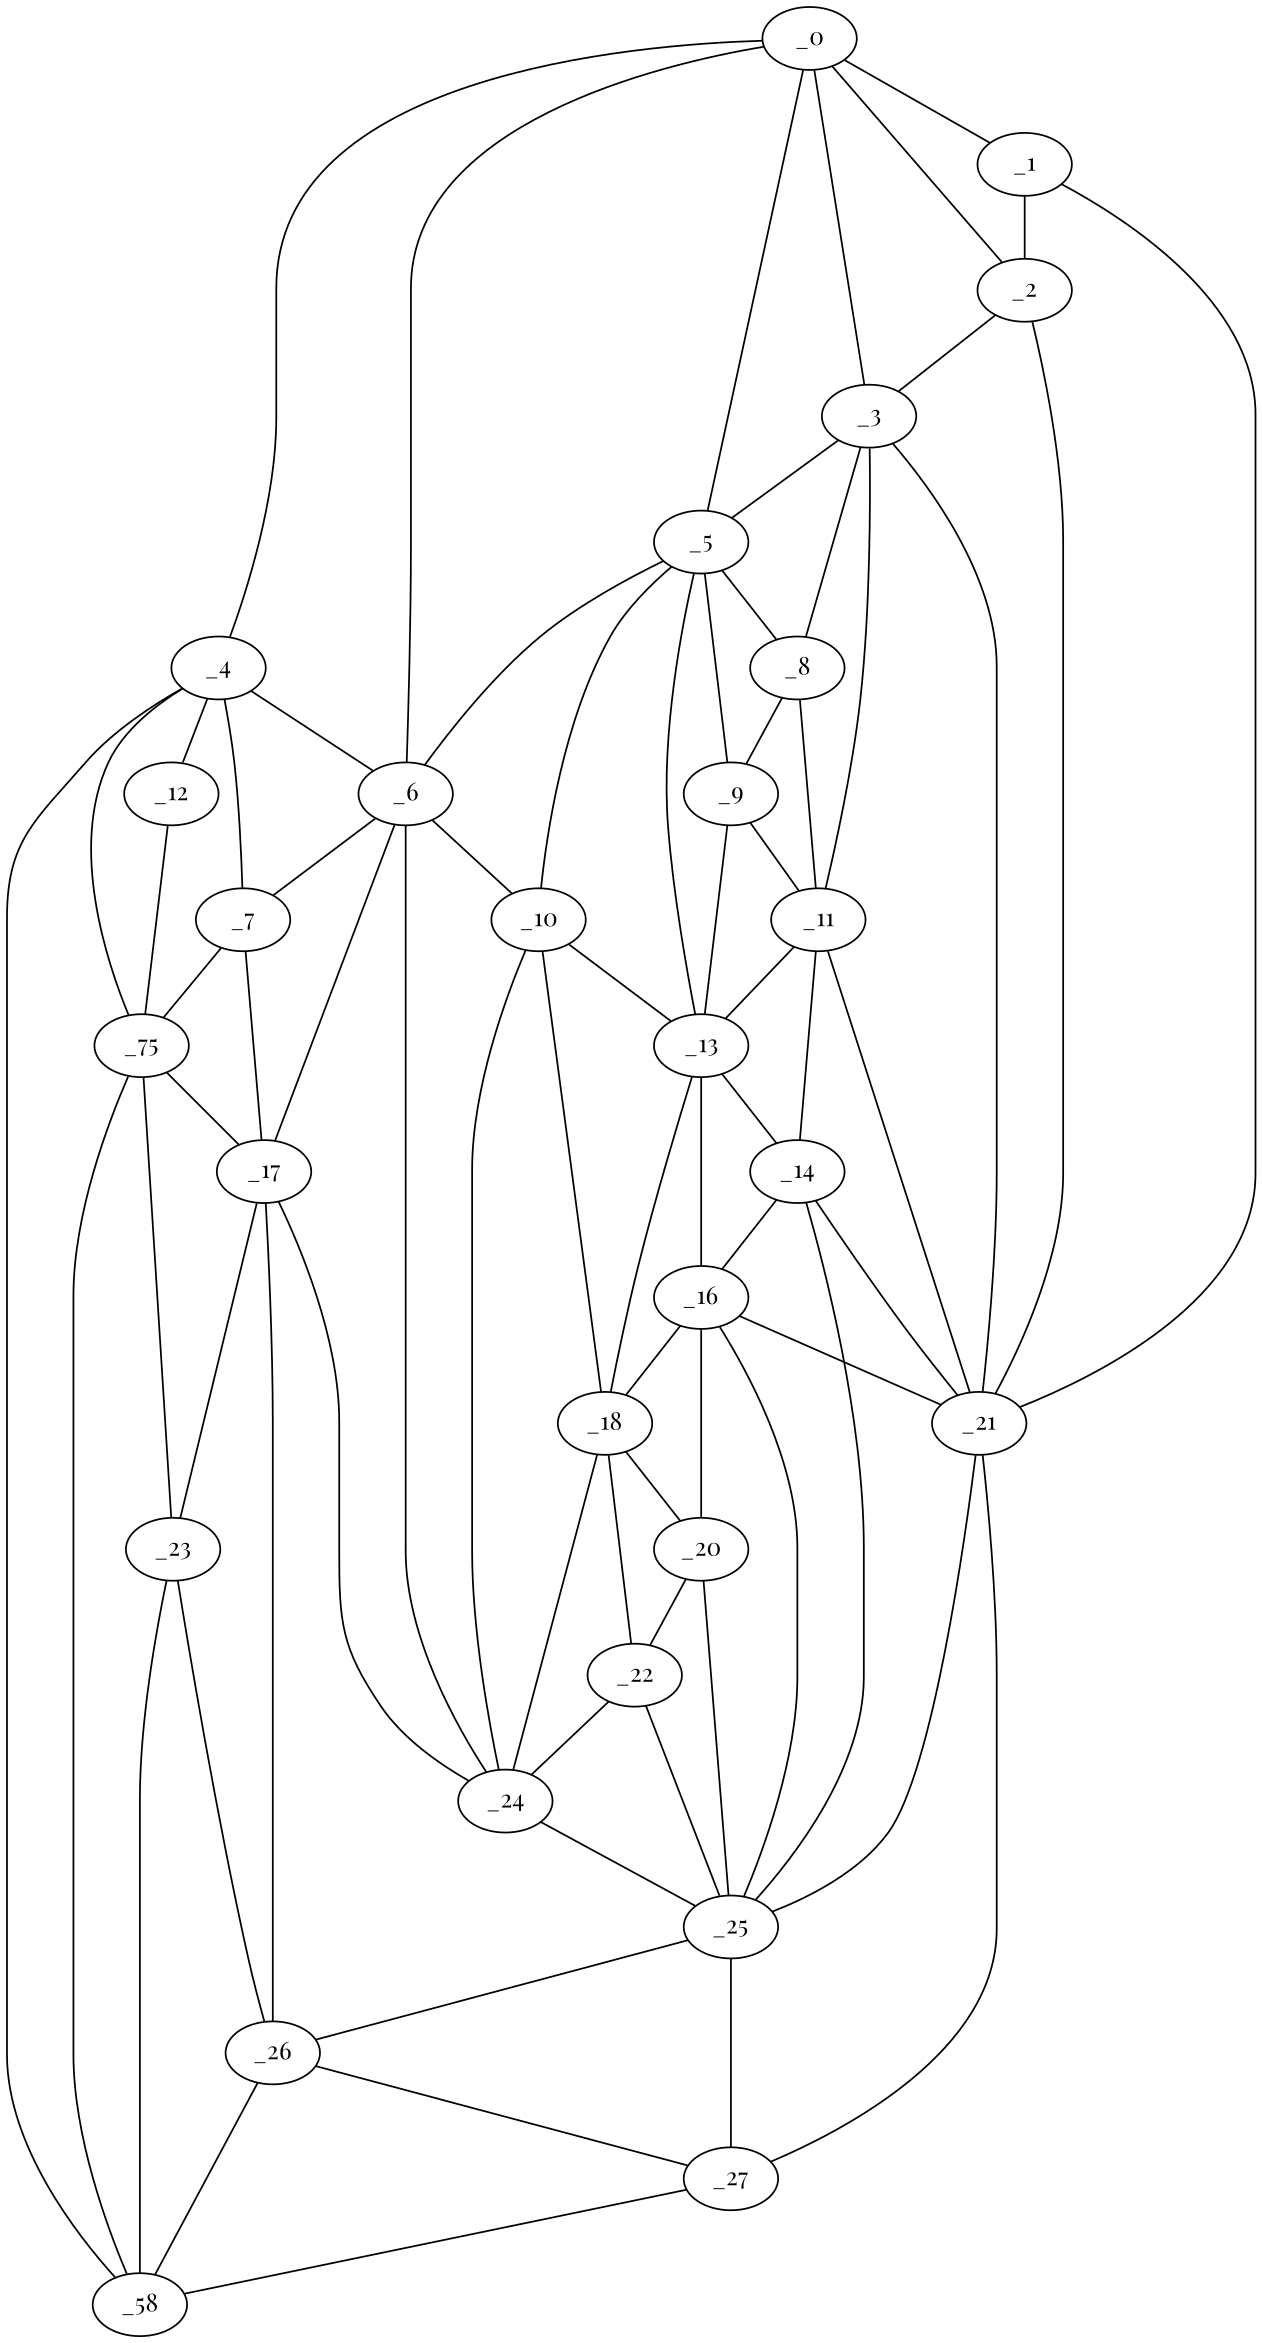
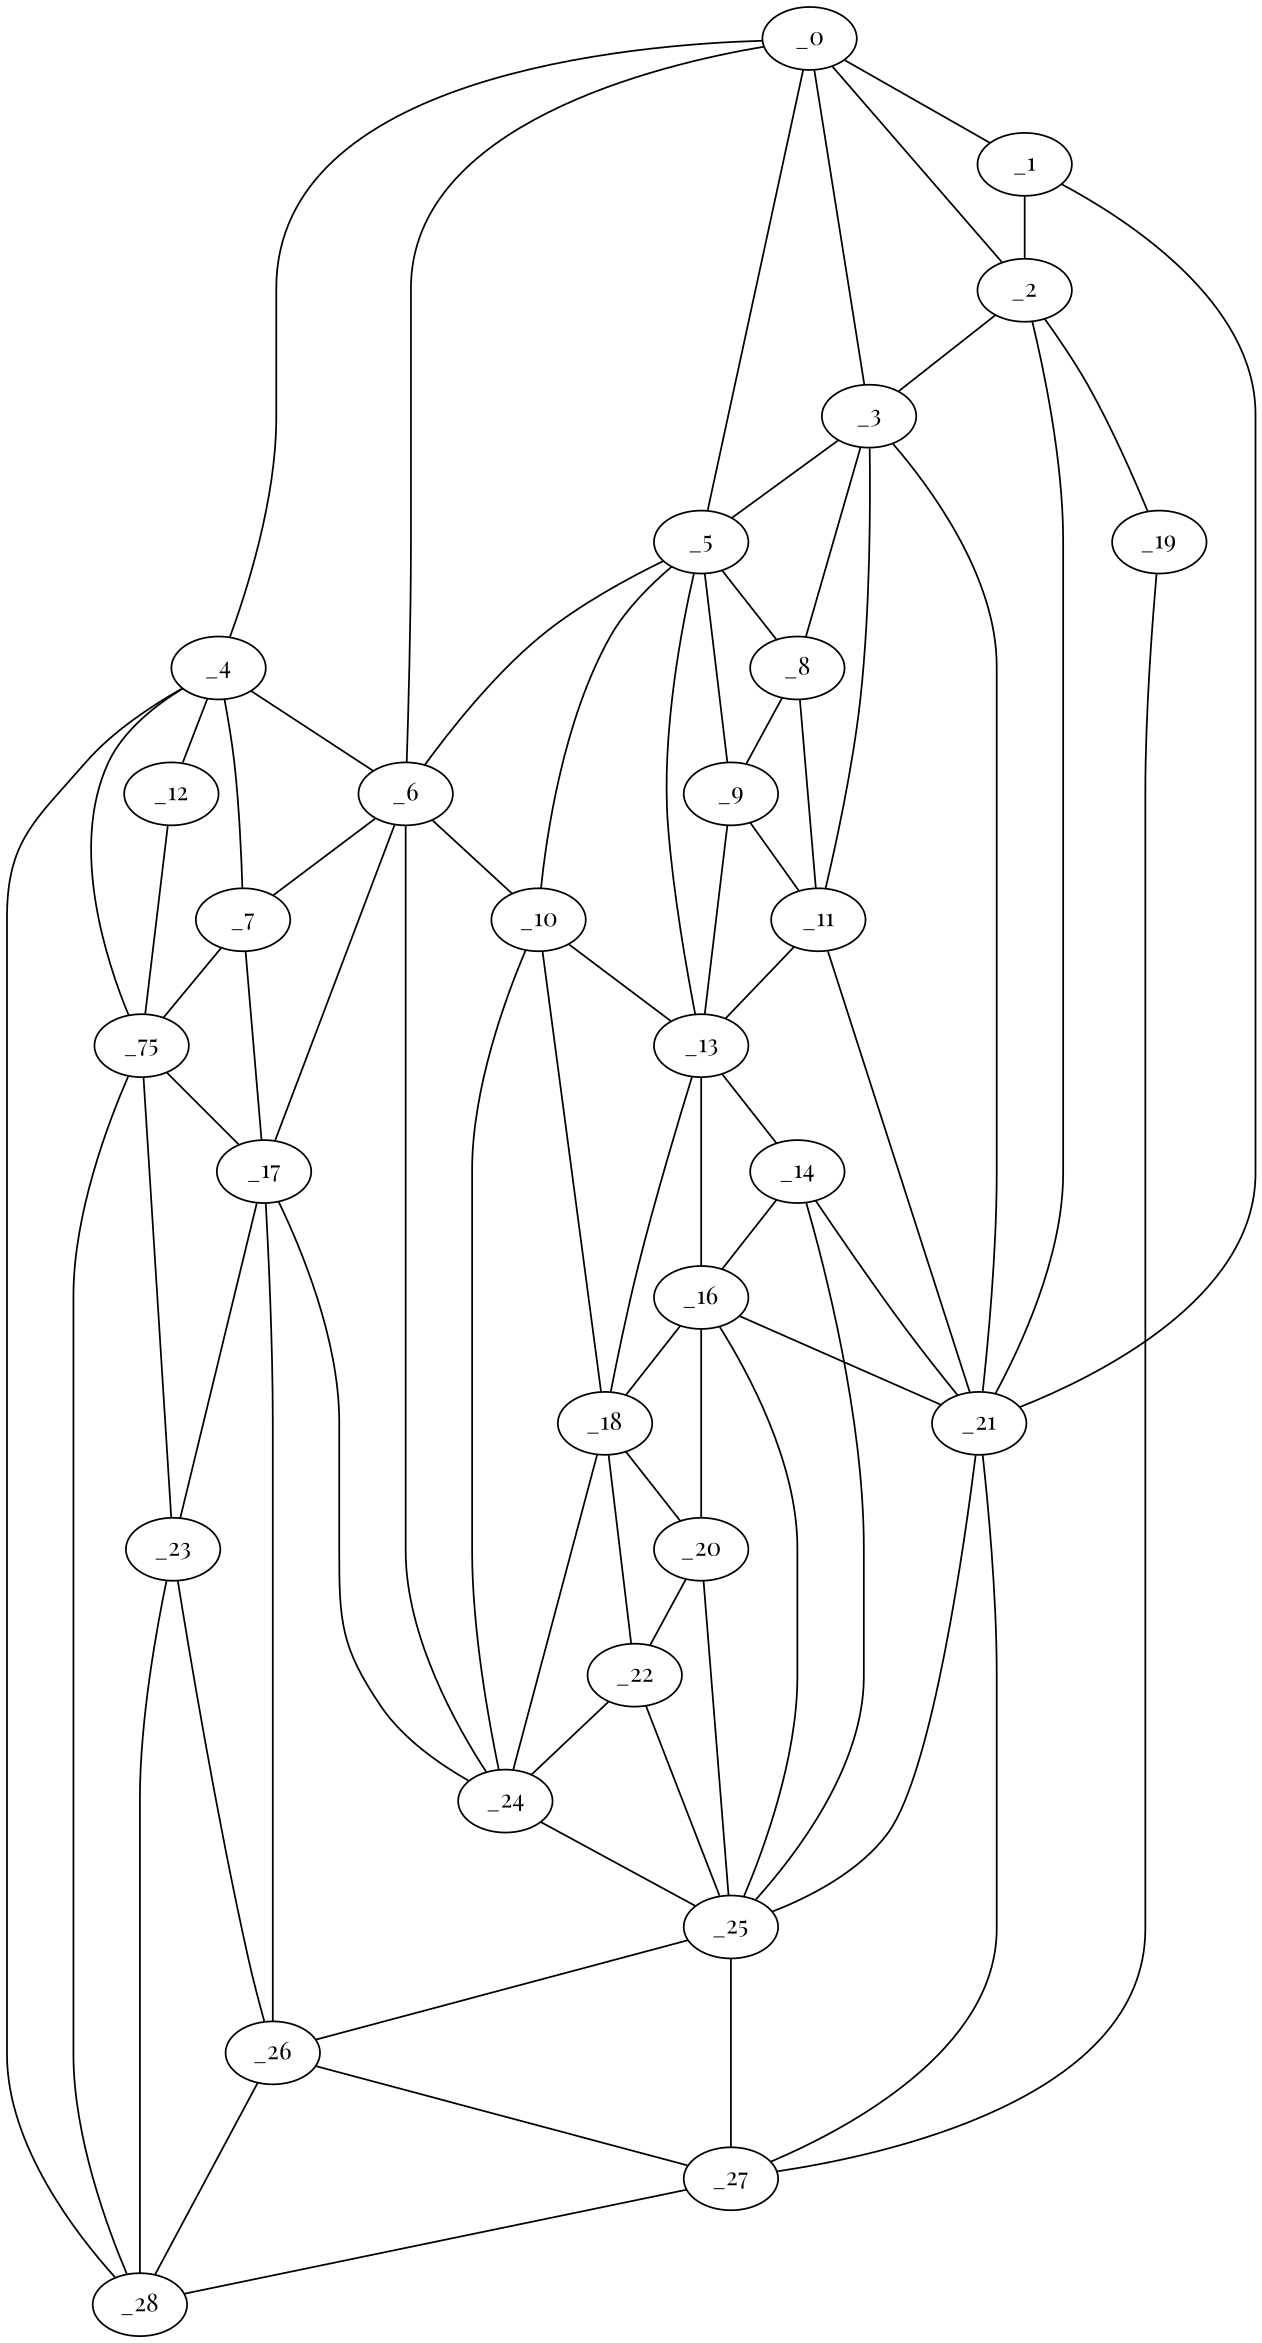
none -> (1159, 542)
(808, 1046) -> none
(140, 2305) -> (140, 2305)
